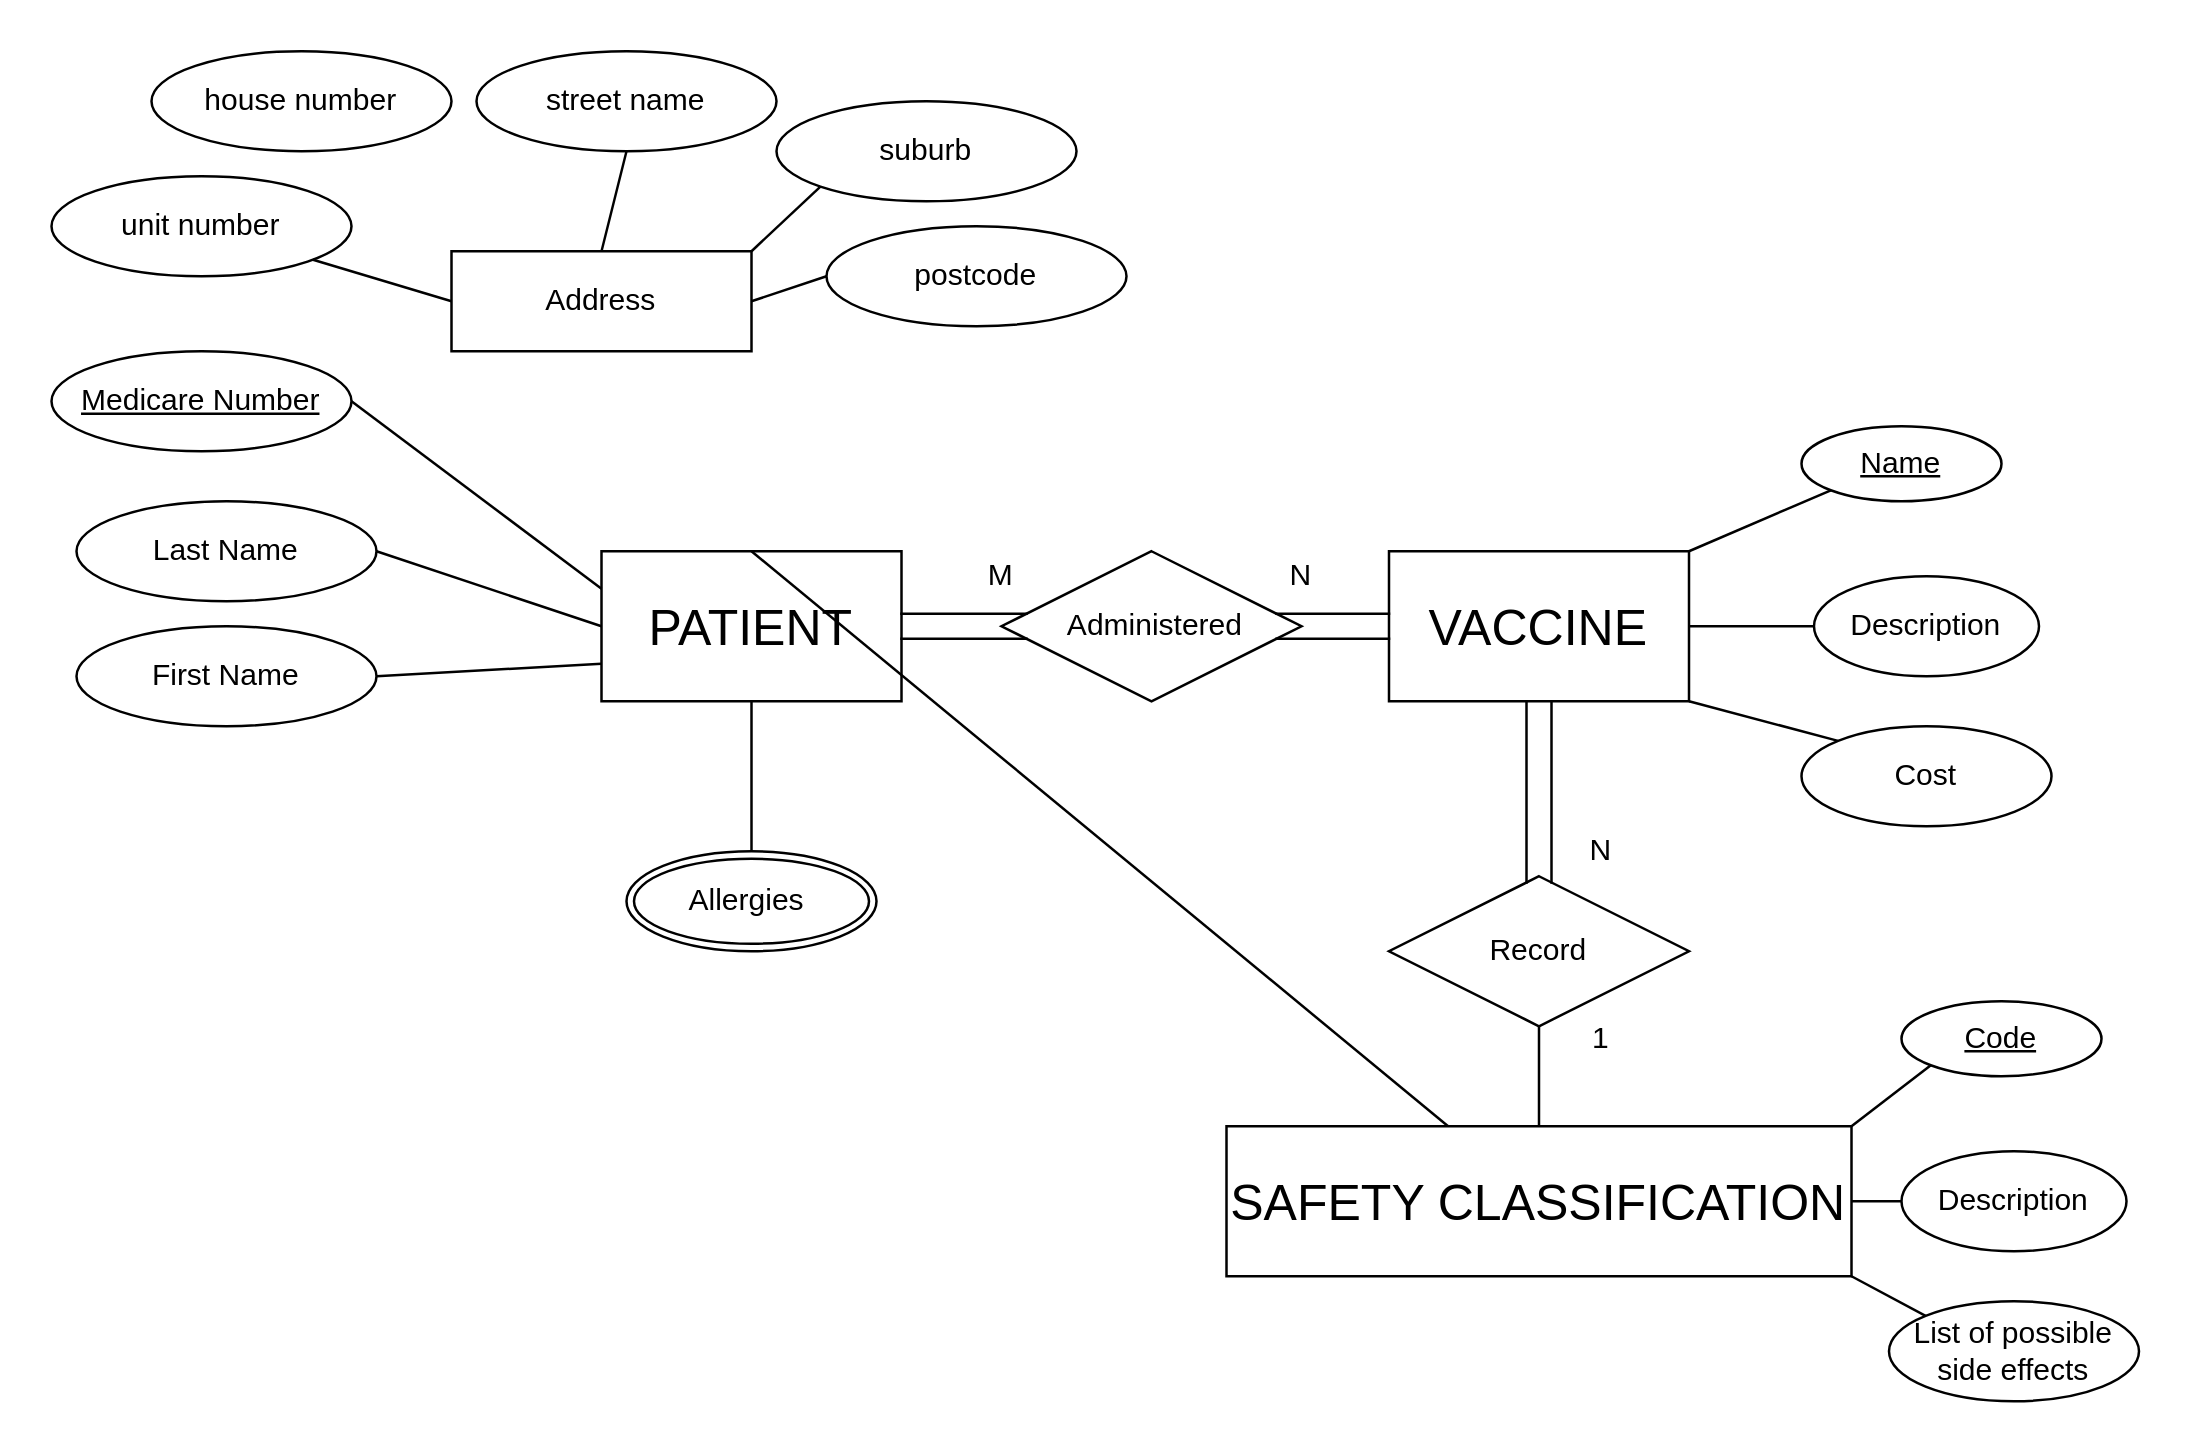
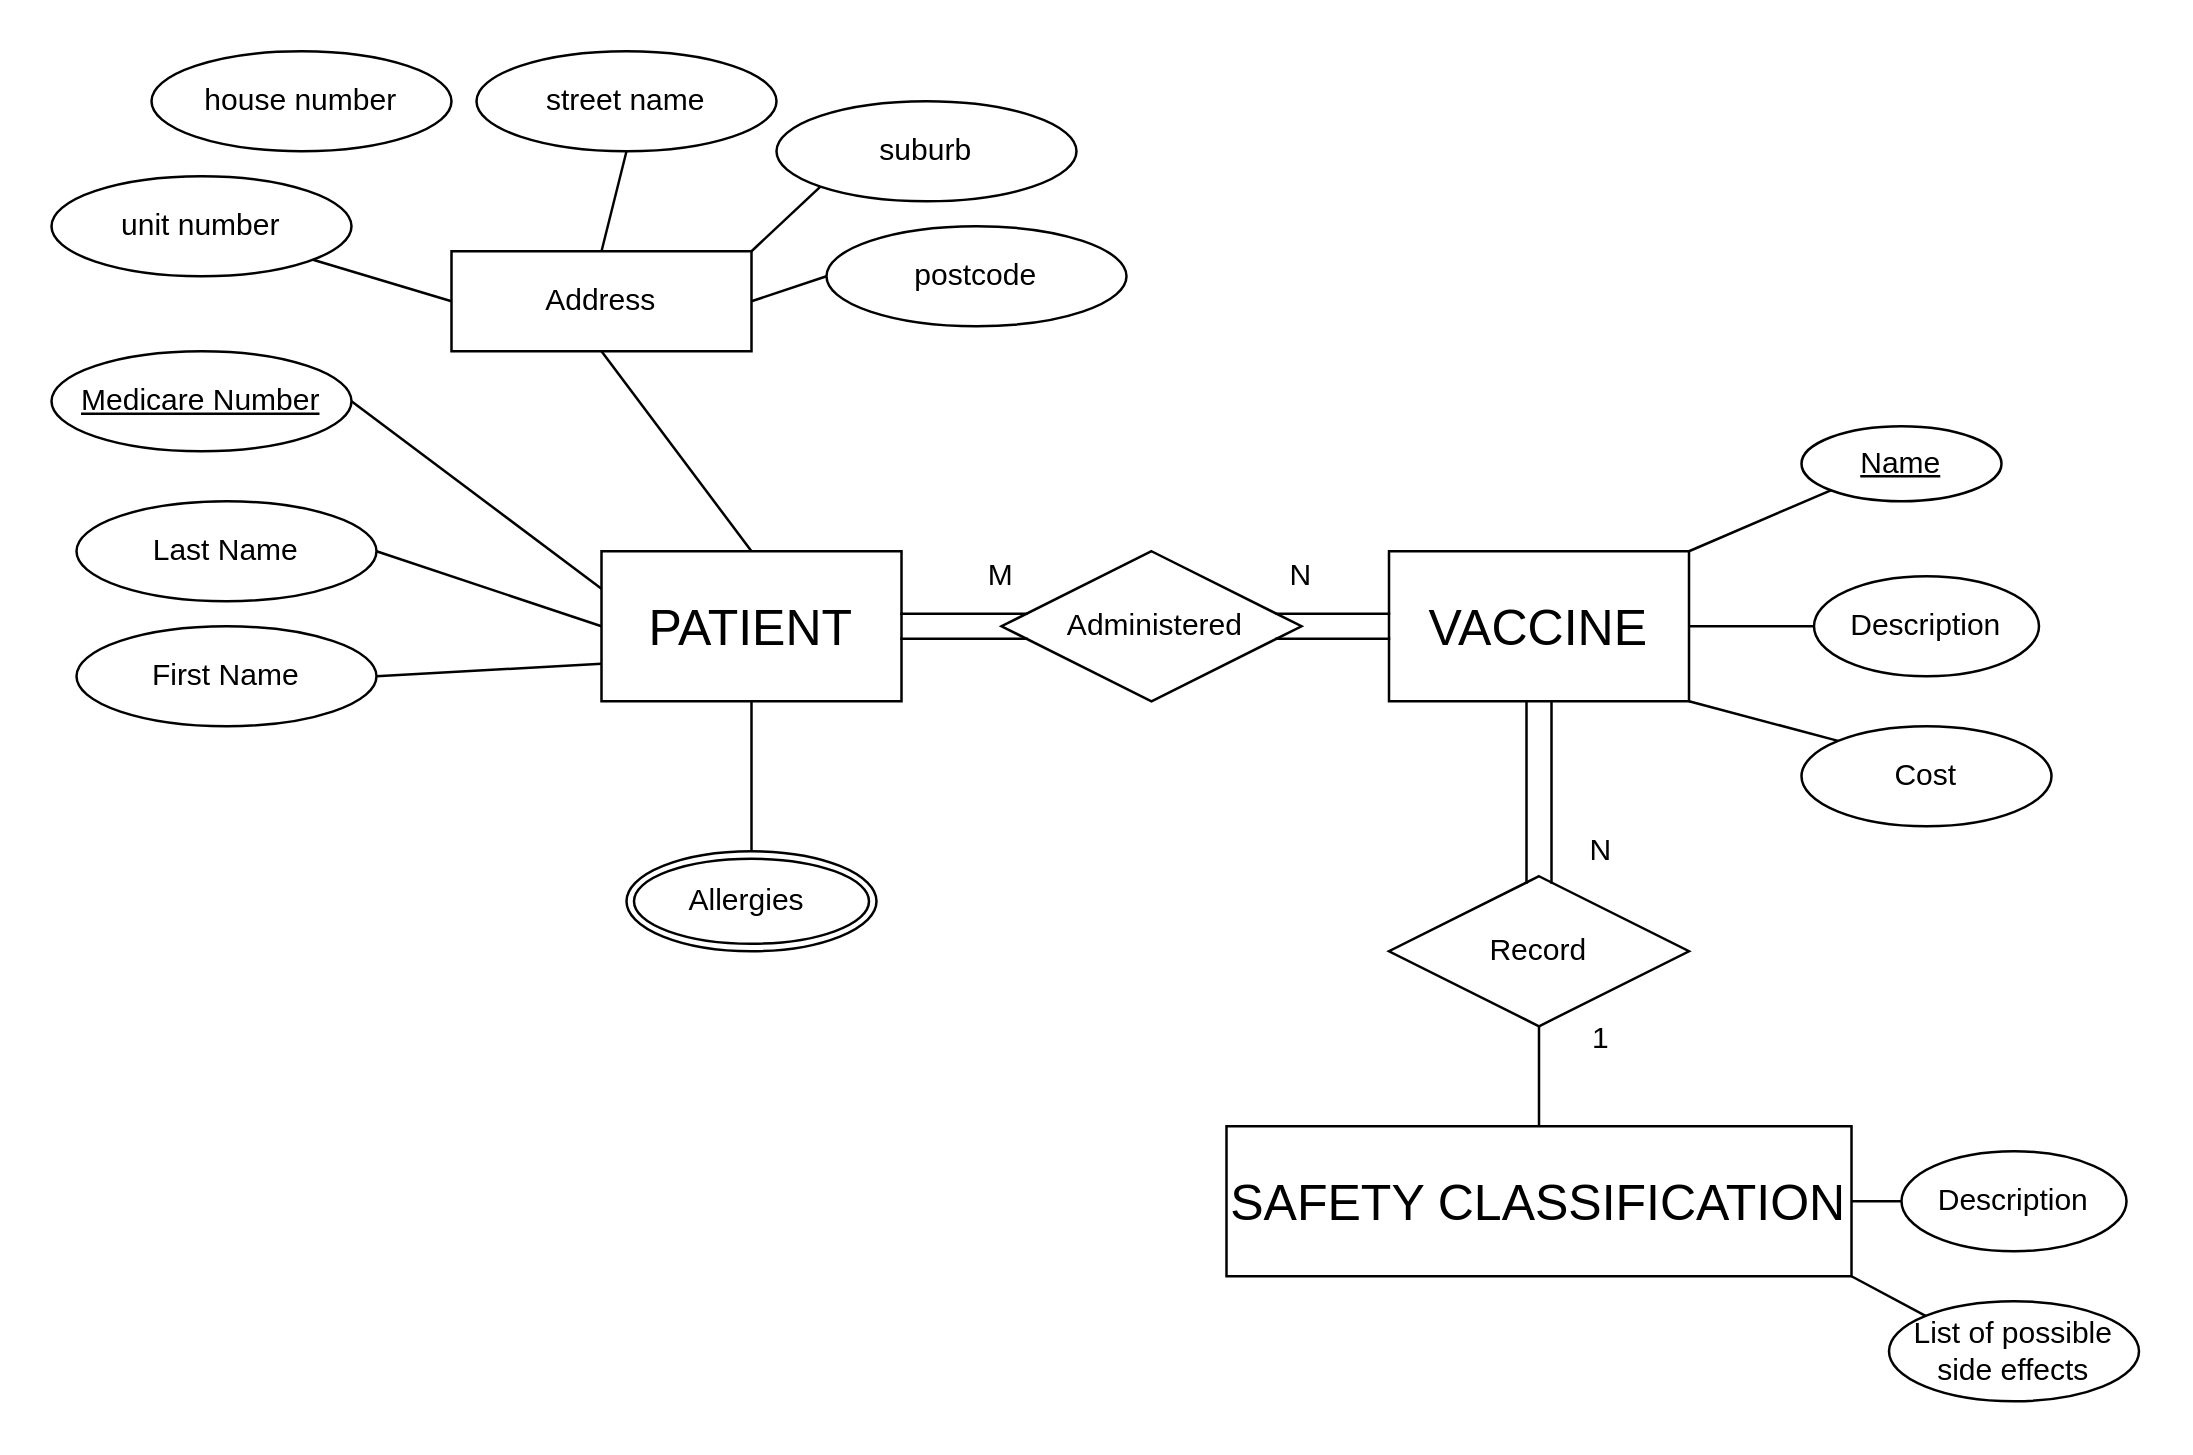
(1099, 838) -> (676, 451)
(2001, 1039) -> none
(1891, 1096) -> none
